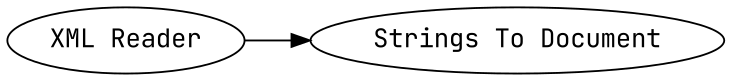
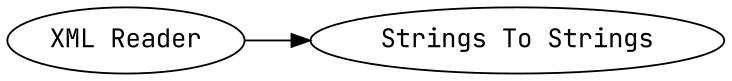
(517, 40) -> (517, 40)
